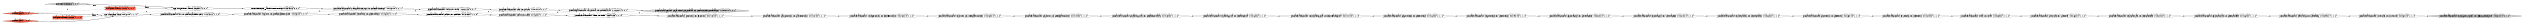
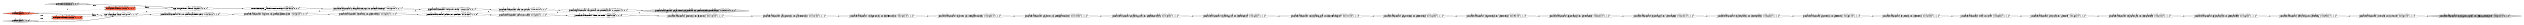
none -> (40, 16)
none -> (41, 20)
(21, 21) -> (21, 21)
